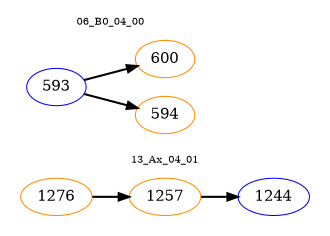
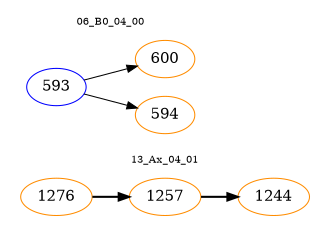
(106, 74) -> (106, 74)
(106, 100) -> (106, 100)
(274, 197) -> (274, 197)
